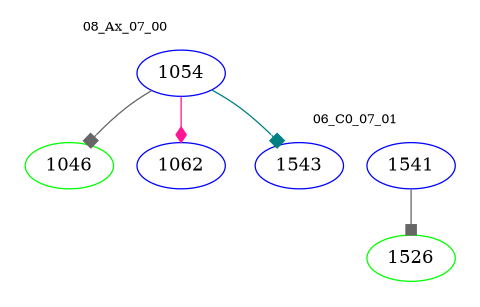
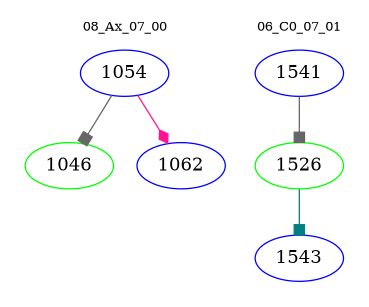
(253, 118) -> (299, 206)
